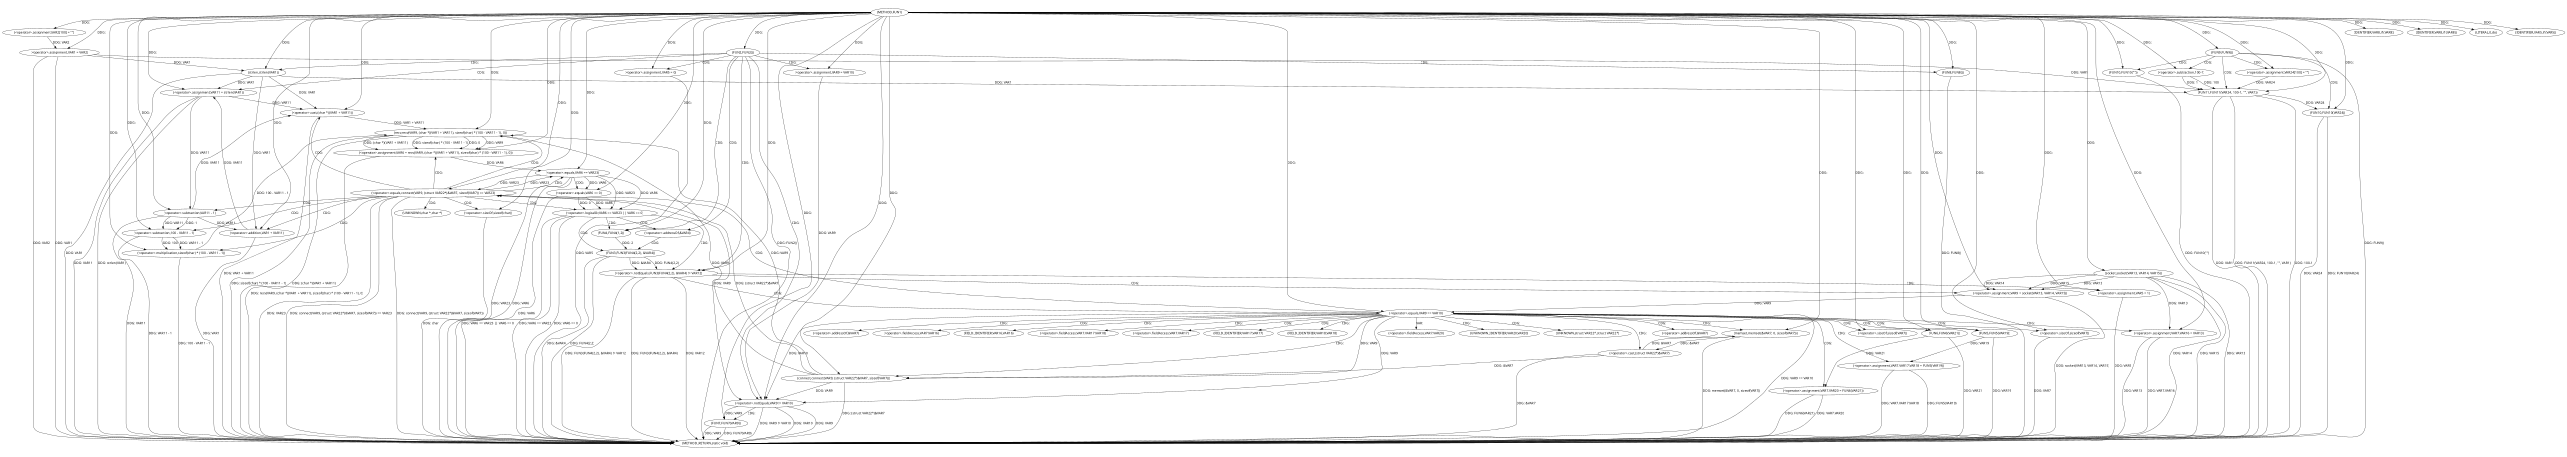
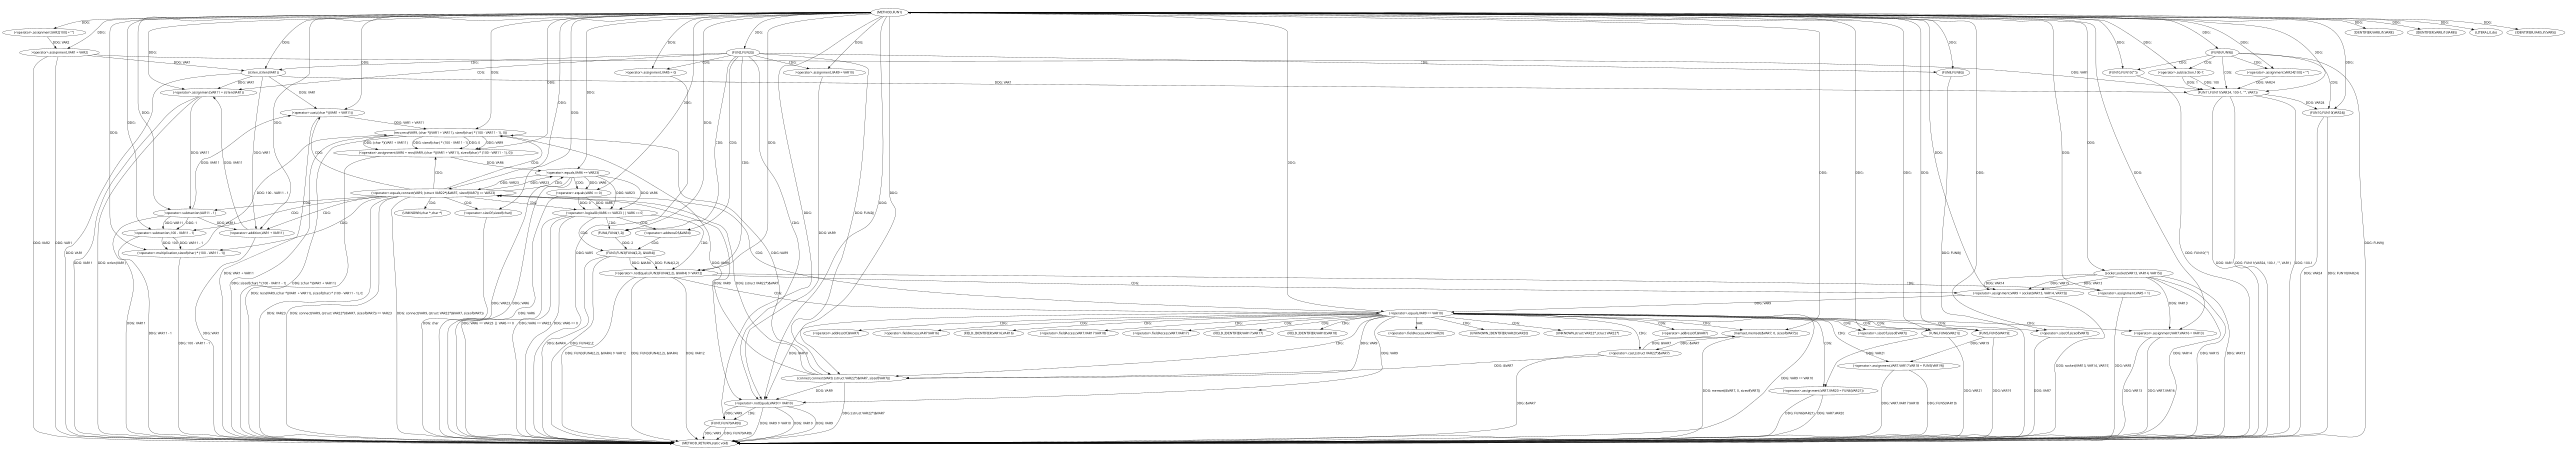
(1991, 21) -> (1628, 15)
(265, 103) -> none
(789, 256) -> (859, 187)
